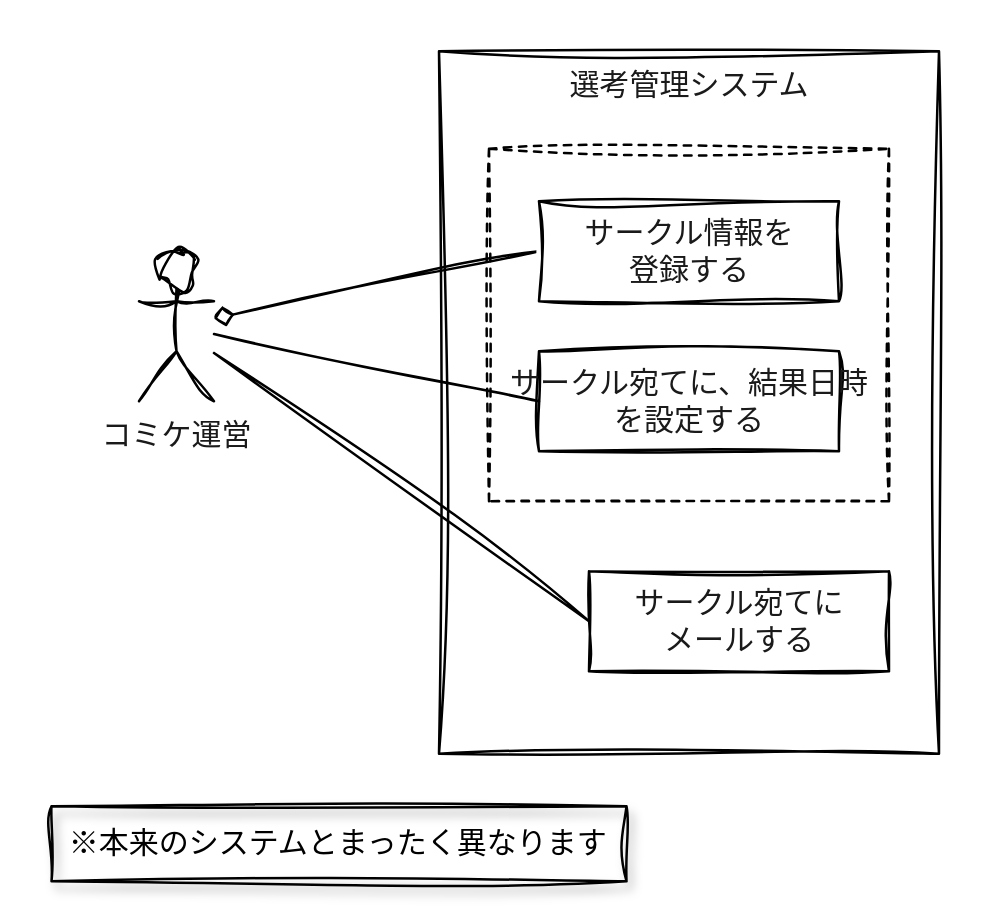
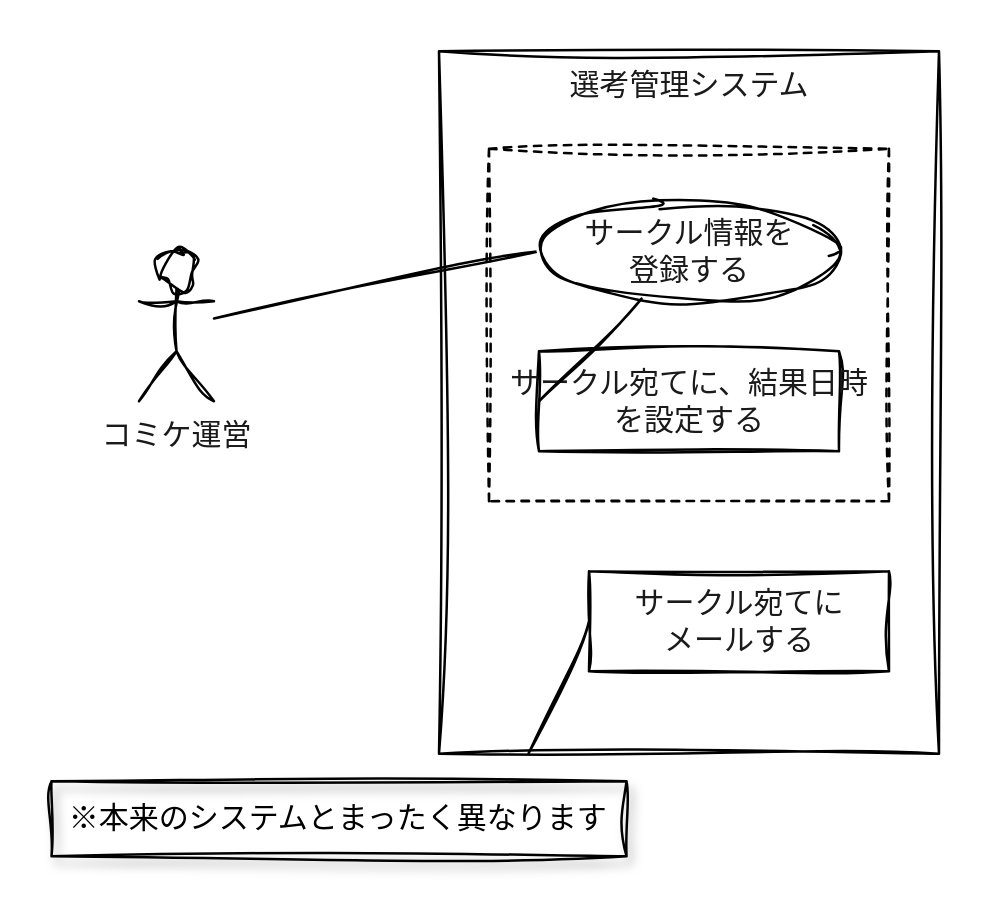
(689, 251) -> (689, 251)
(243, 312) -> (234, 314)
(324, 357) -> (564, 376)
(324, 432) -> (558, 688)
(339, 844) -> (339, 819)
